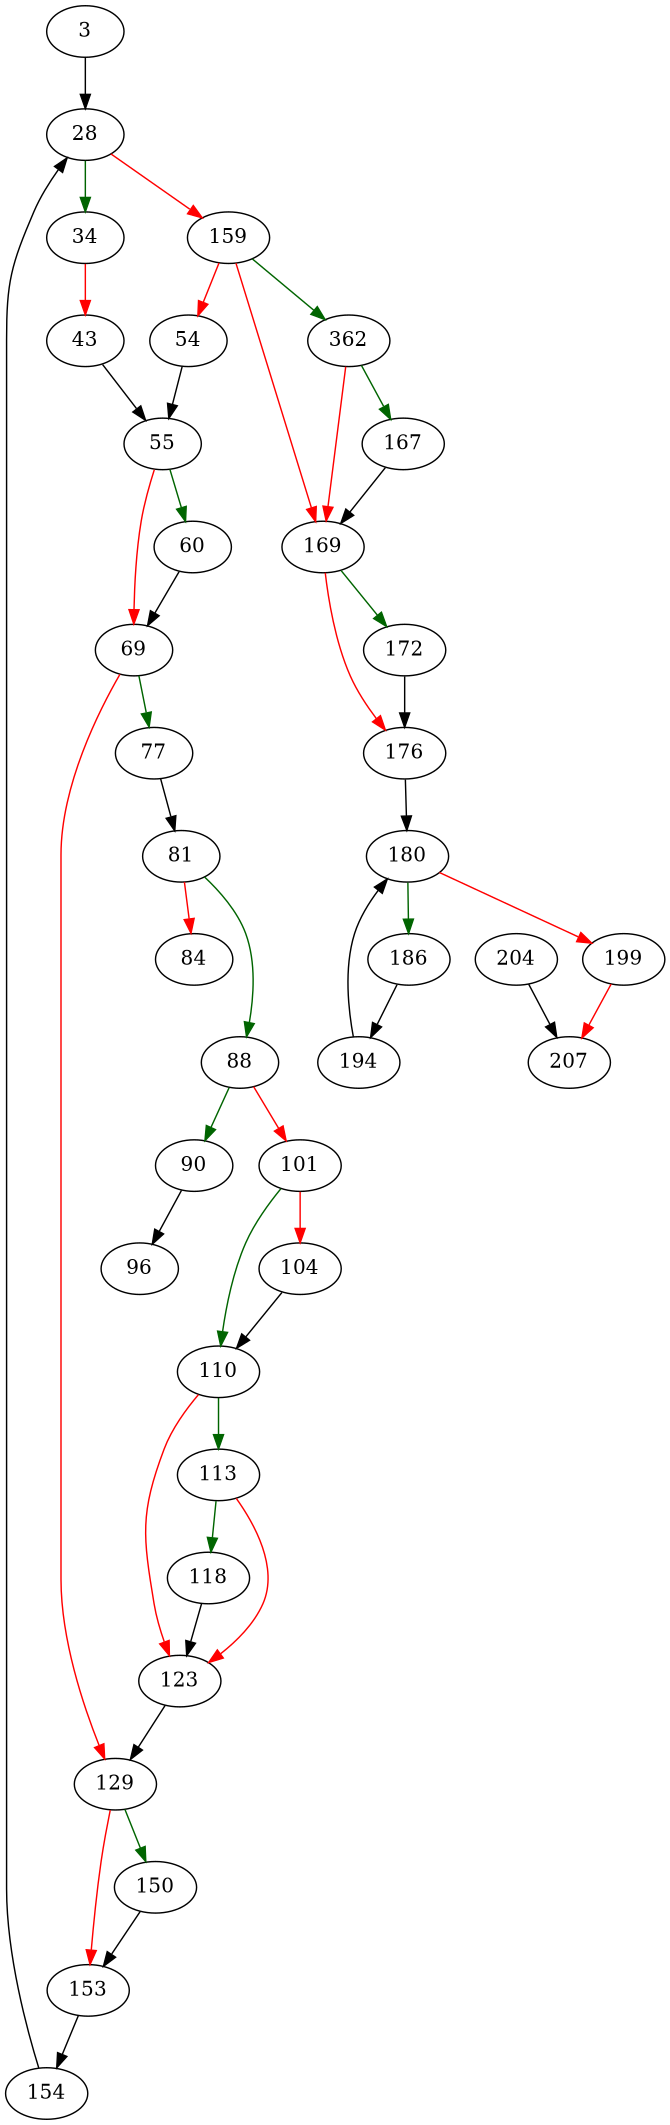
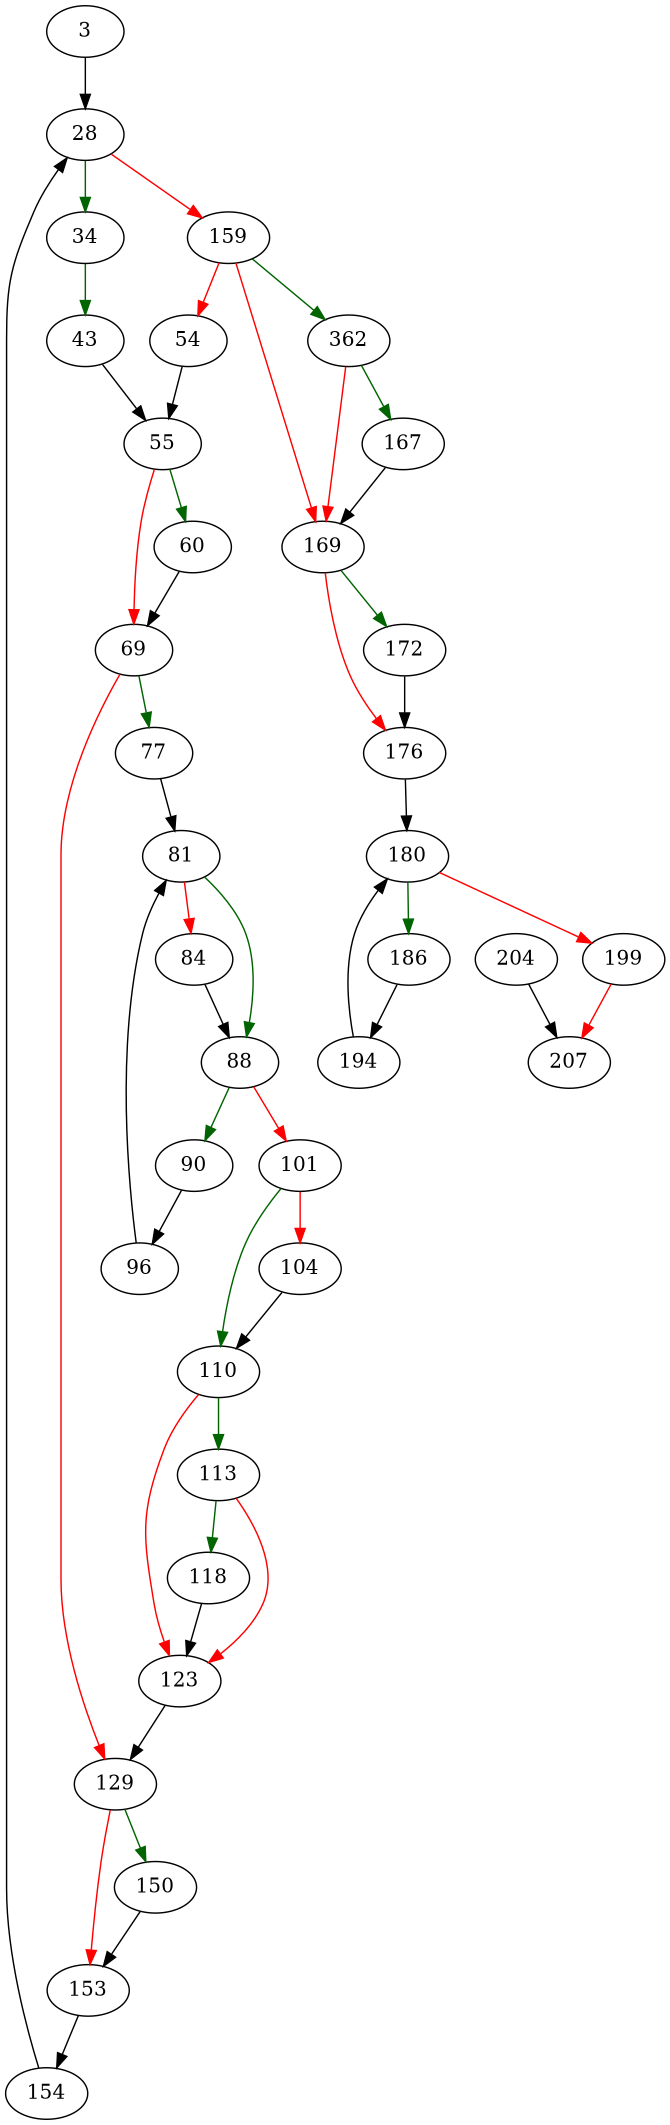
(85, 282) -> (85, 282)
none -> (214, 1004)
none -> (127, 1066)
